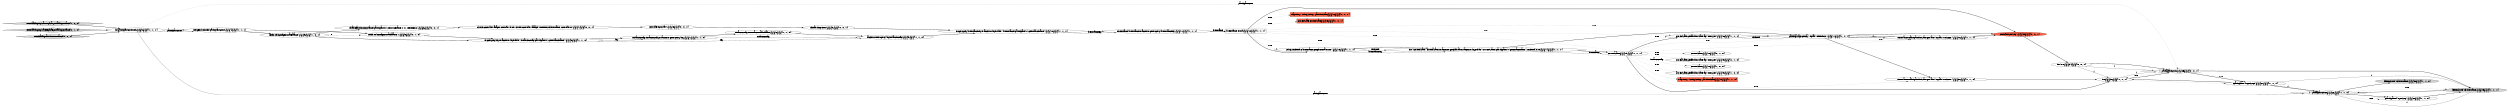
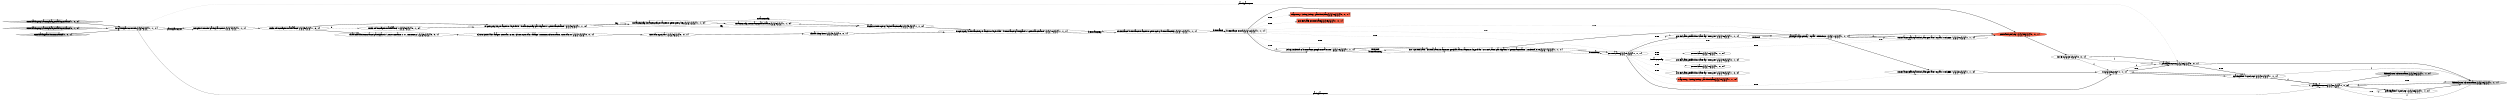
(310, 31) -> none
(2177, 82) -> (2177, 75)
